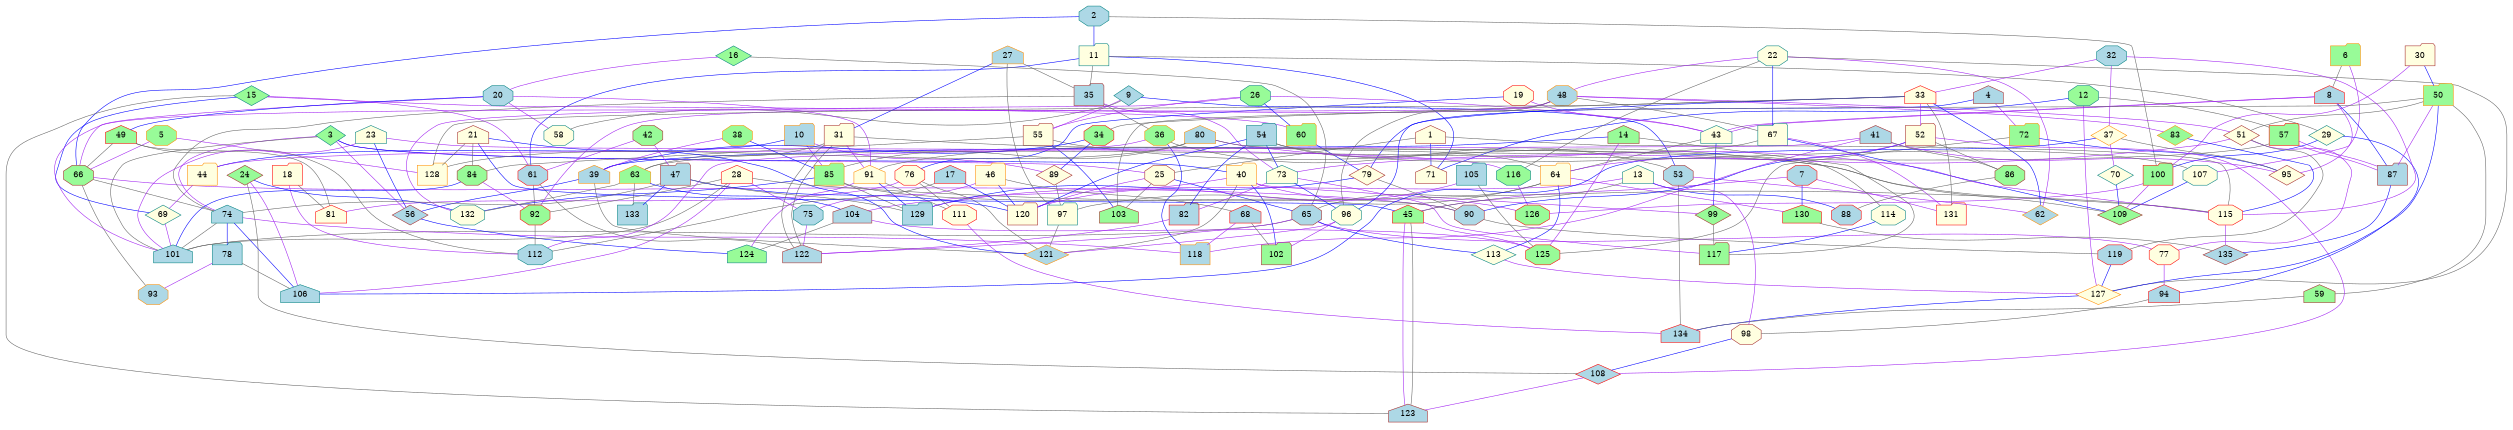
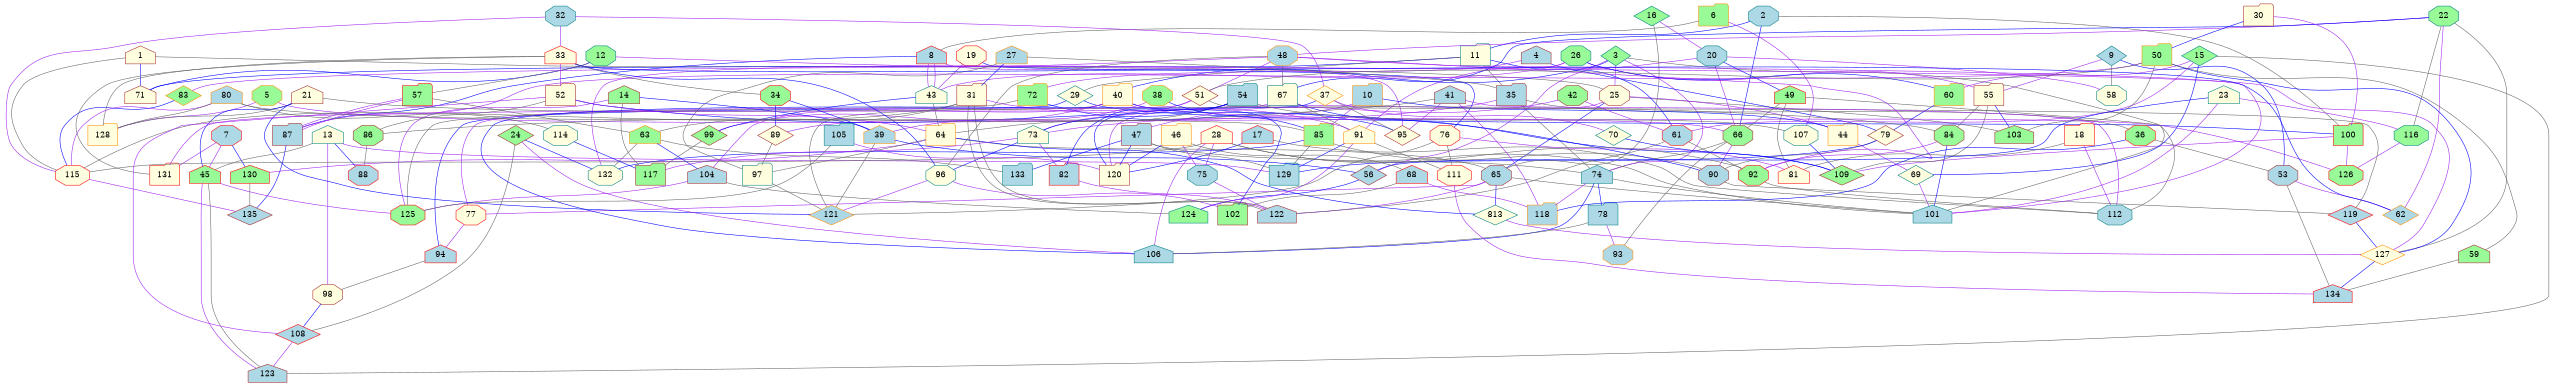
(1773, 56) -> (2444, 16)
(1160, 135) -> (2140, 135)
(681, 151) -> (1730, 106)
(1494, 255) -> (1495, 215)
(2115, 255) -> (2350, 215)
